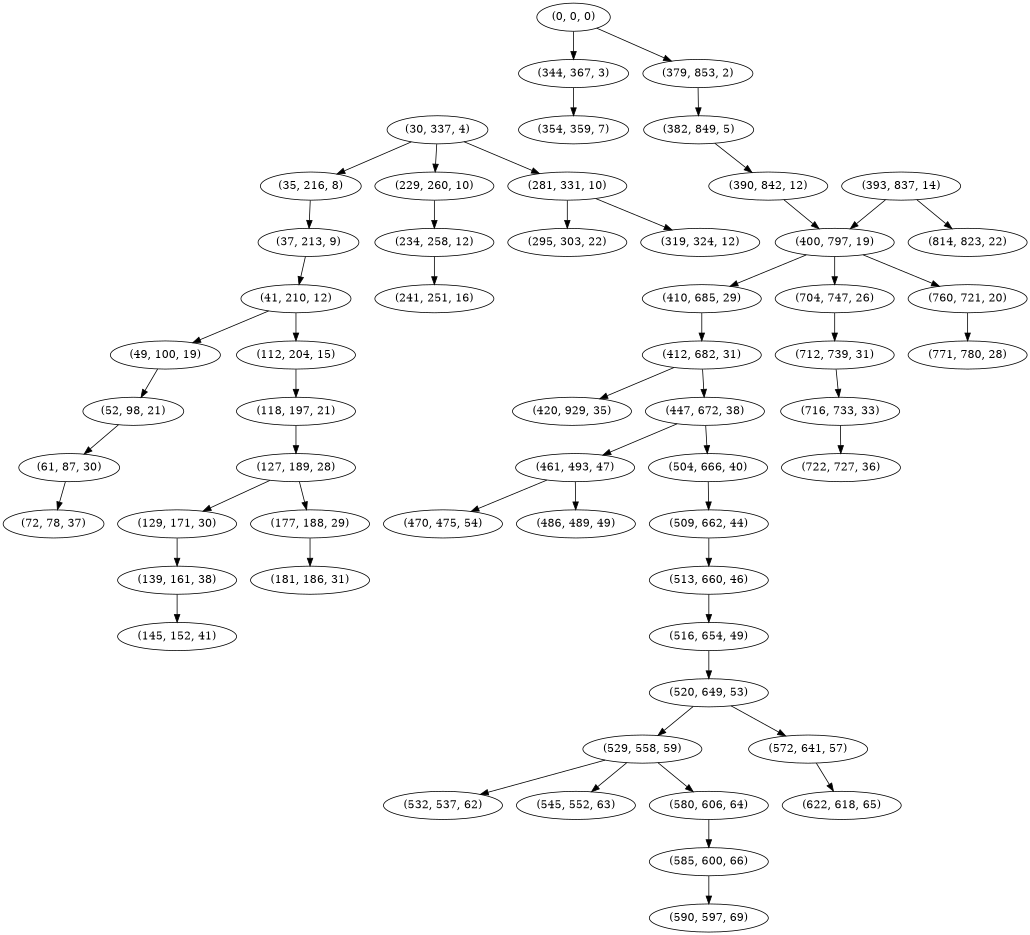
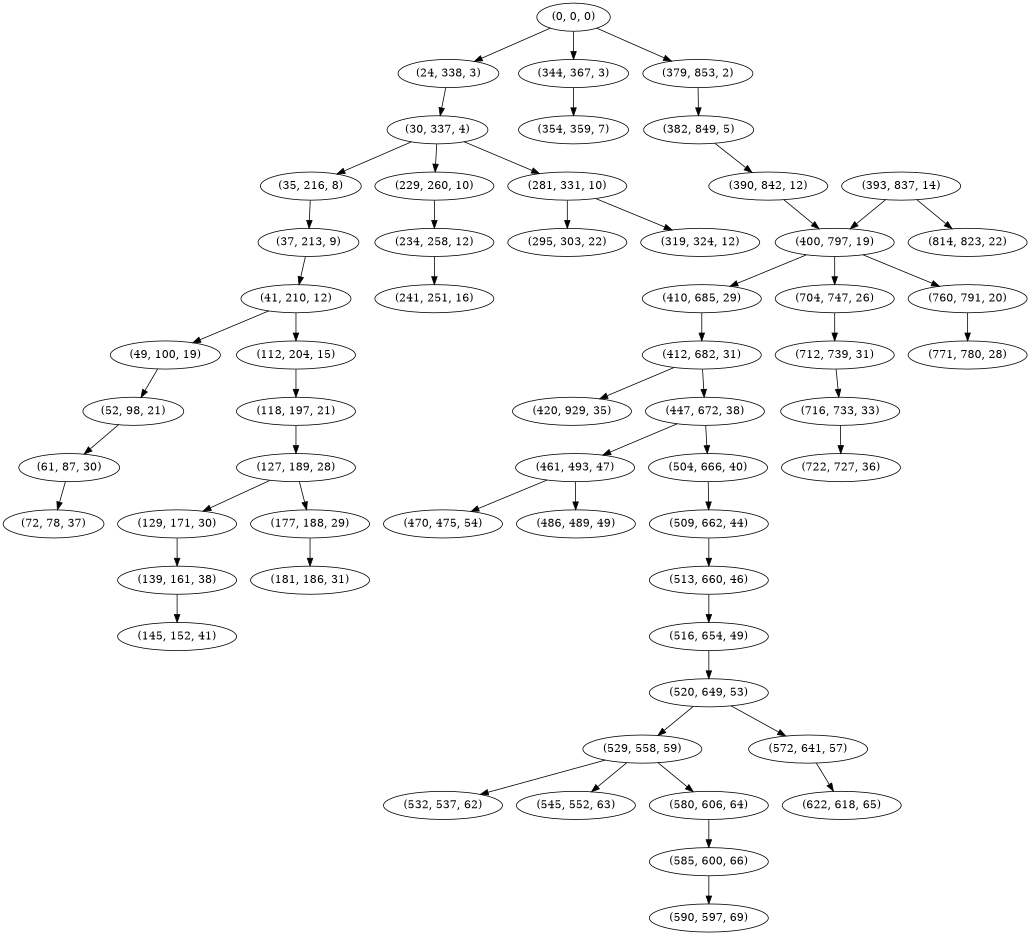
none -> (448, 74)
(968, 299) -> (968, 299)
